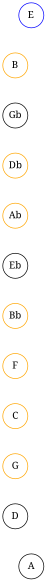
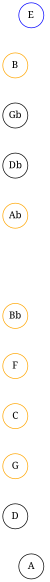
(15, 166) -> (15, 166)
(15, 266) -> none
